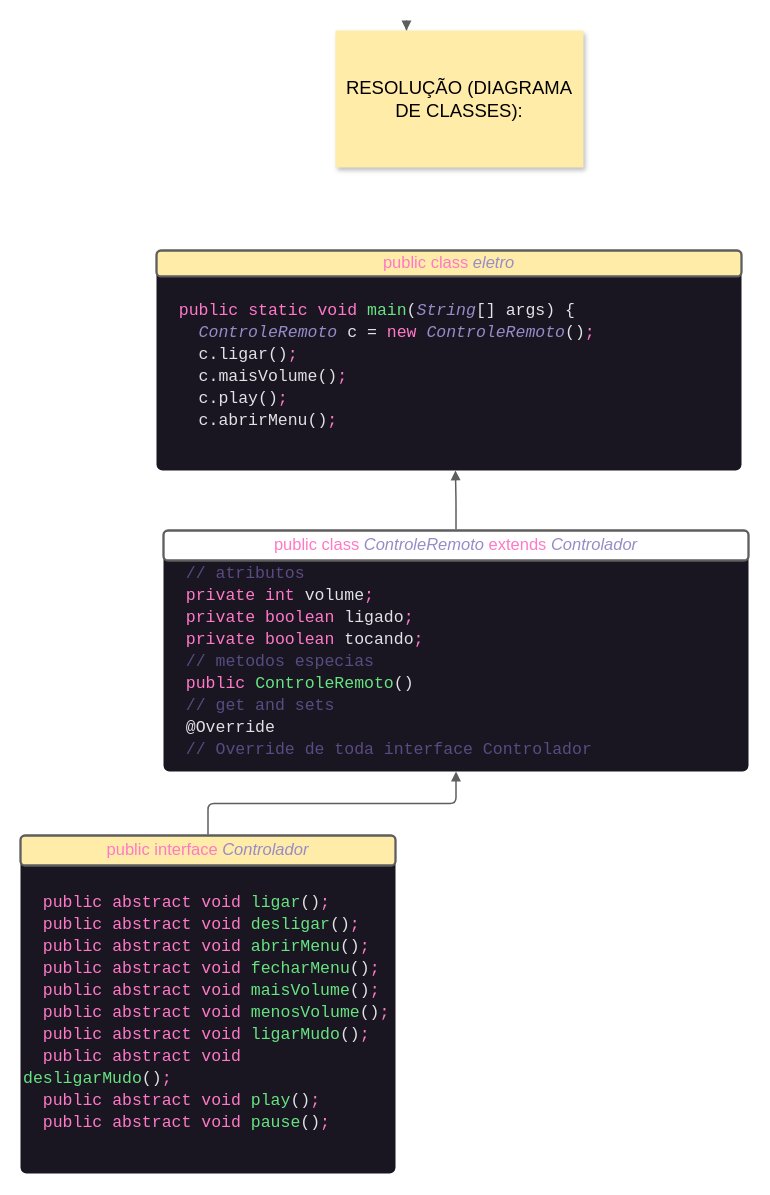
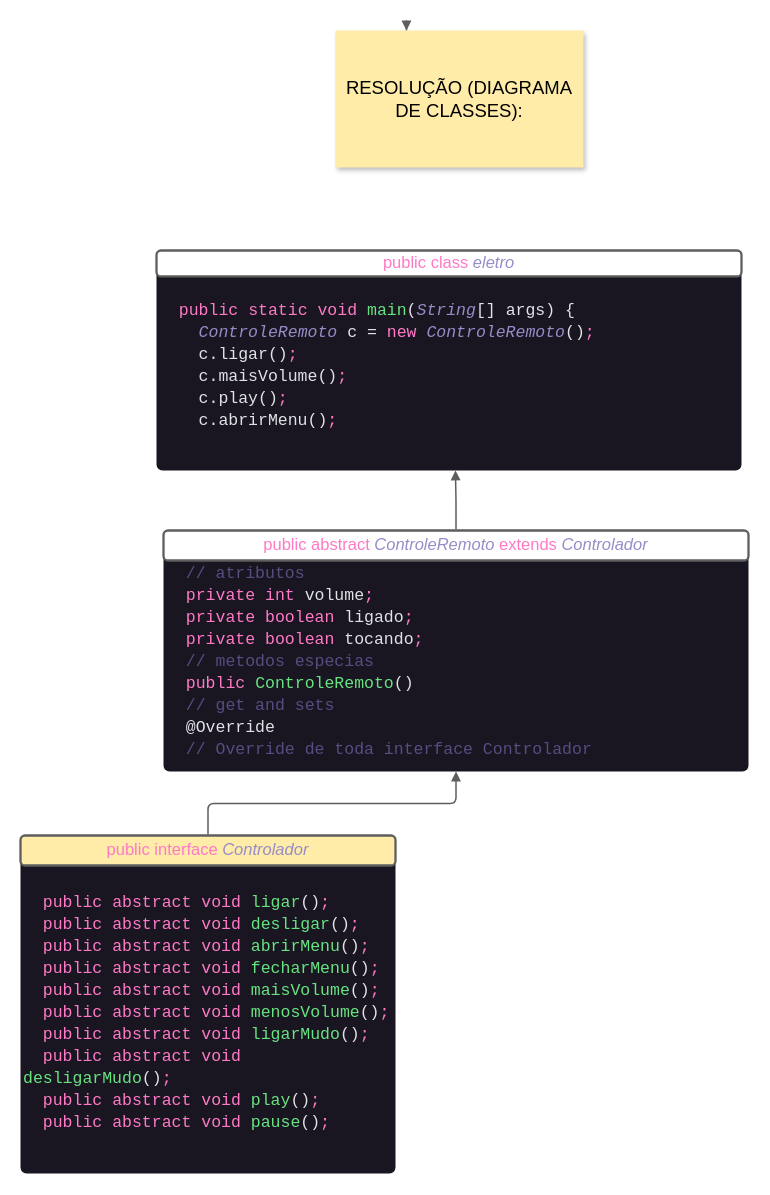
(449, 263) -> (449, 263)
(456, 546) -> (456, 546)
